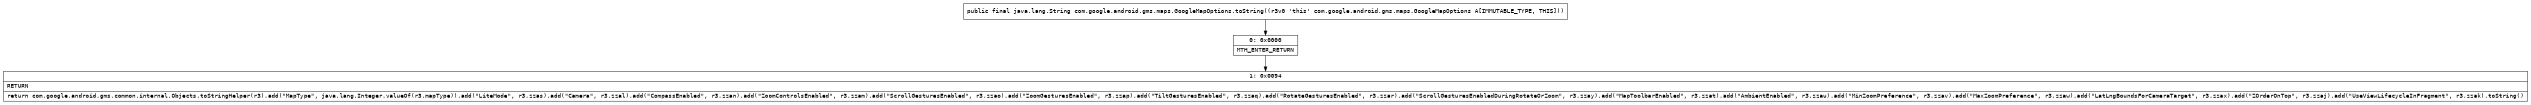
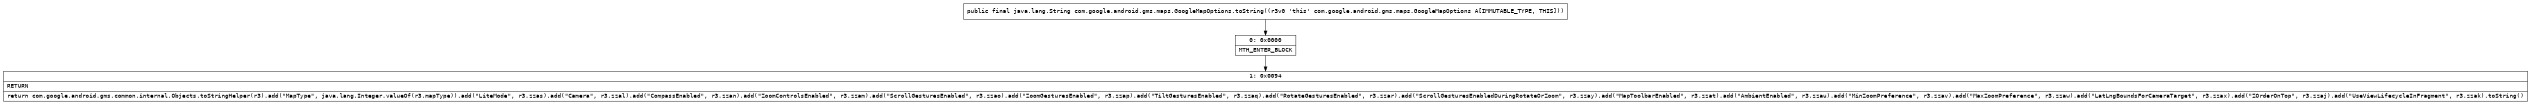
(1266, 50) -> (1266, 50)
